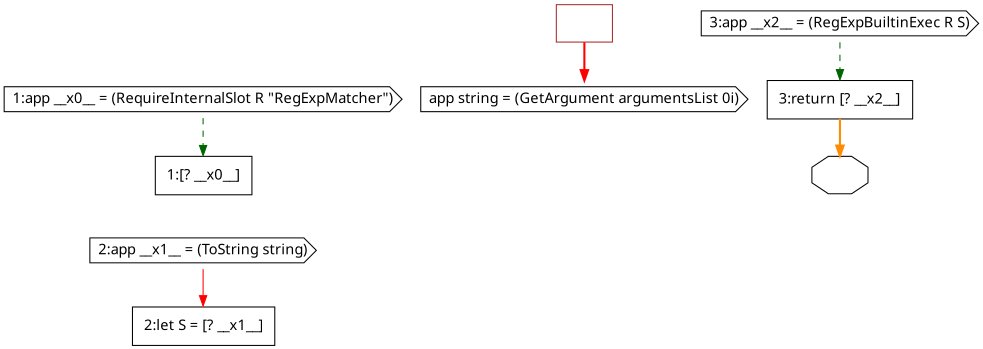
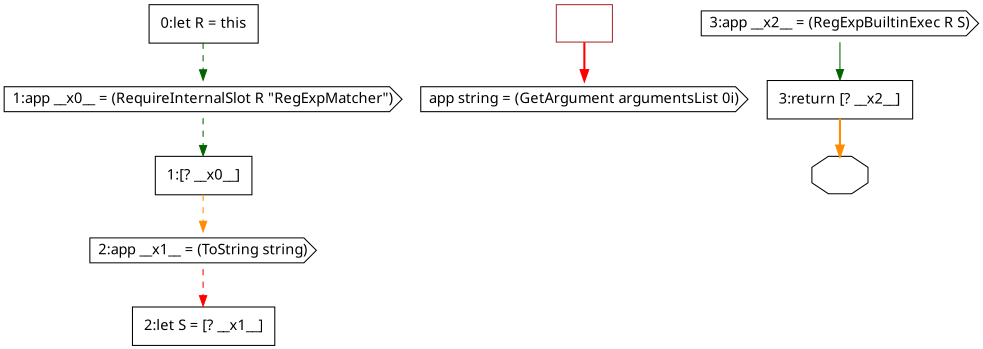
none -> (203, 23)
(840, 56) -> (840, 56)
none -> (203, 208)
(203, 282) -> (203, 282)
